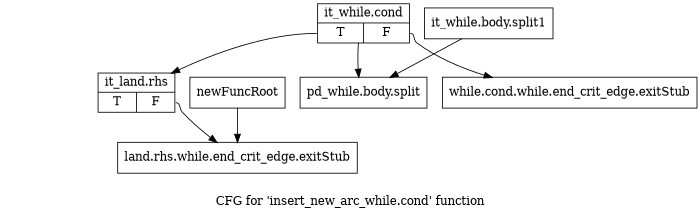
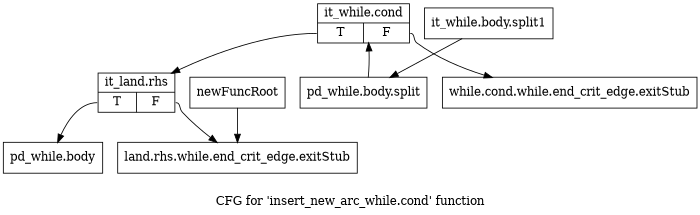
(358, 56) -> (369, 64)
none -> (53, 158)
